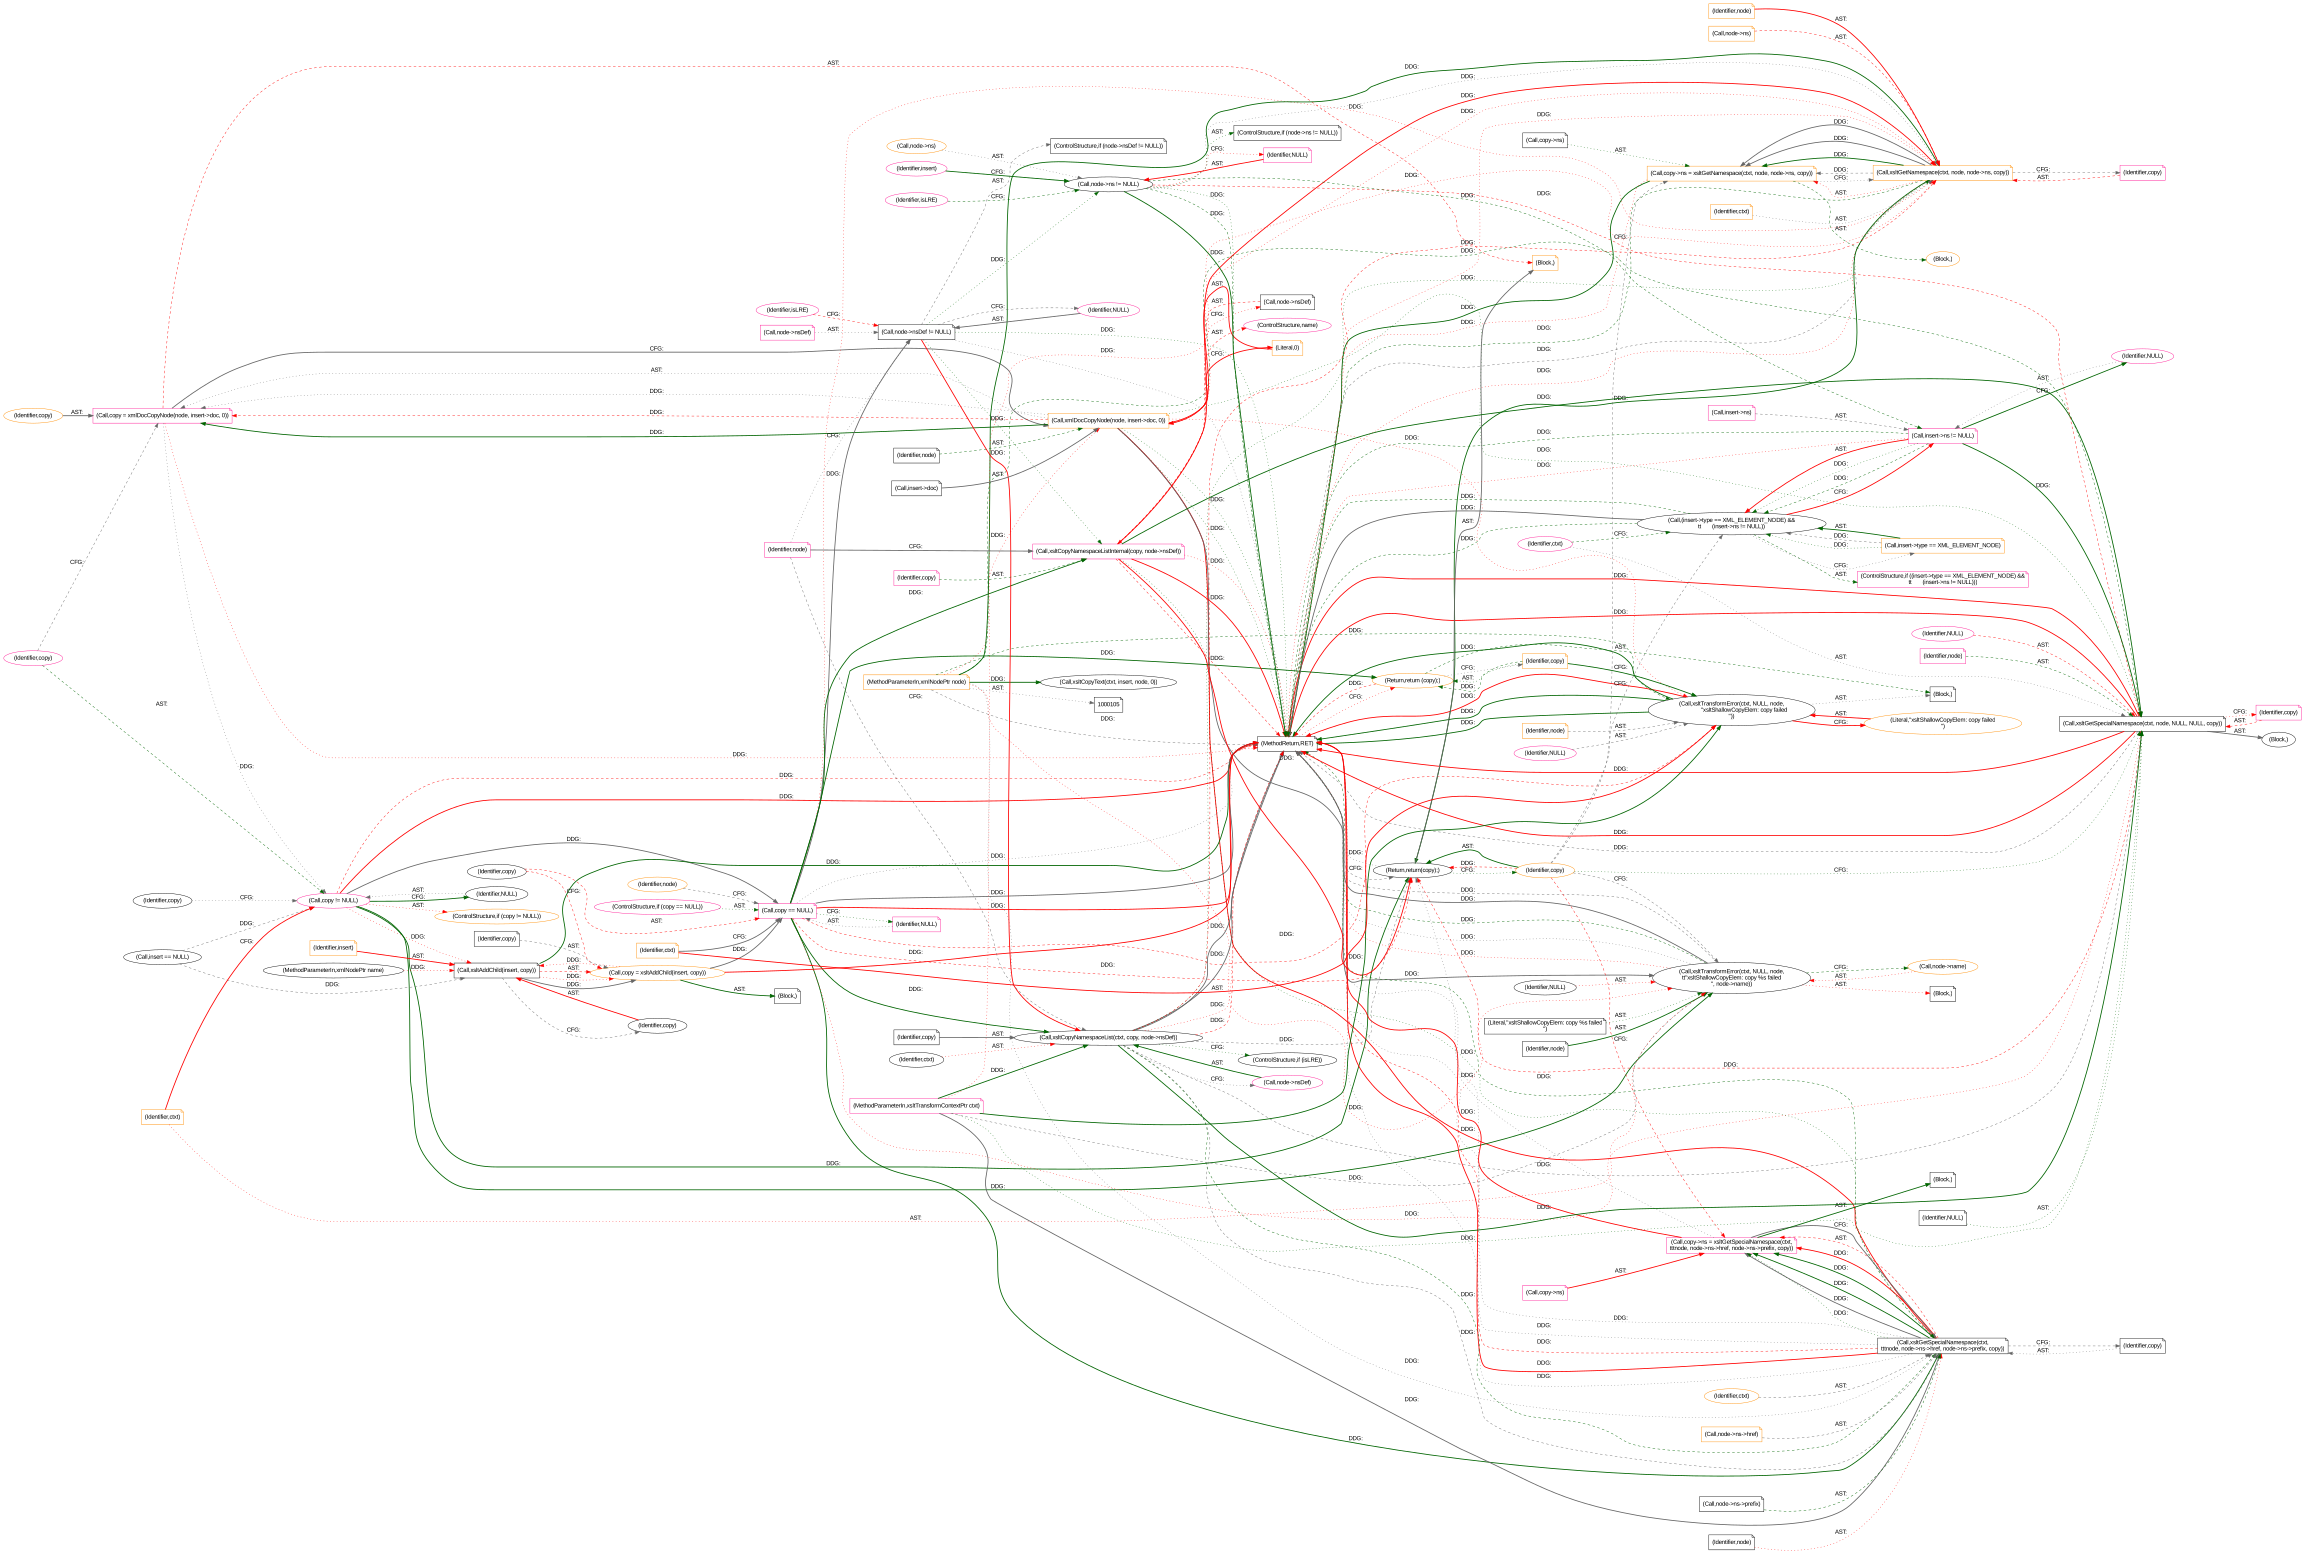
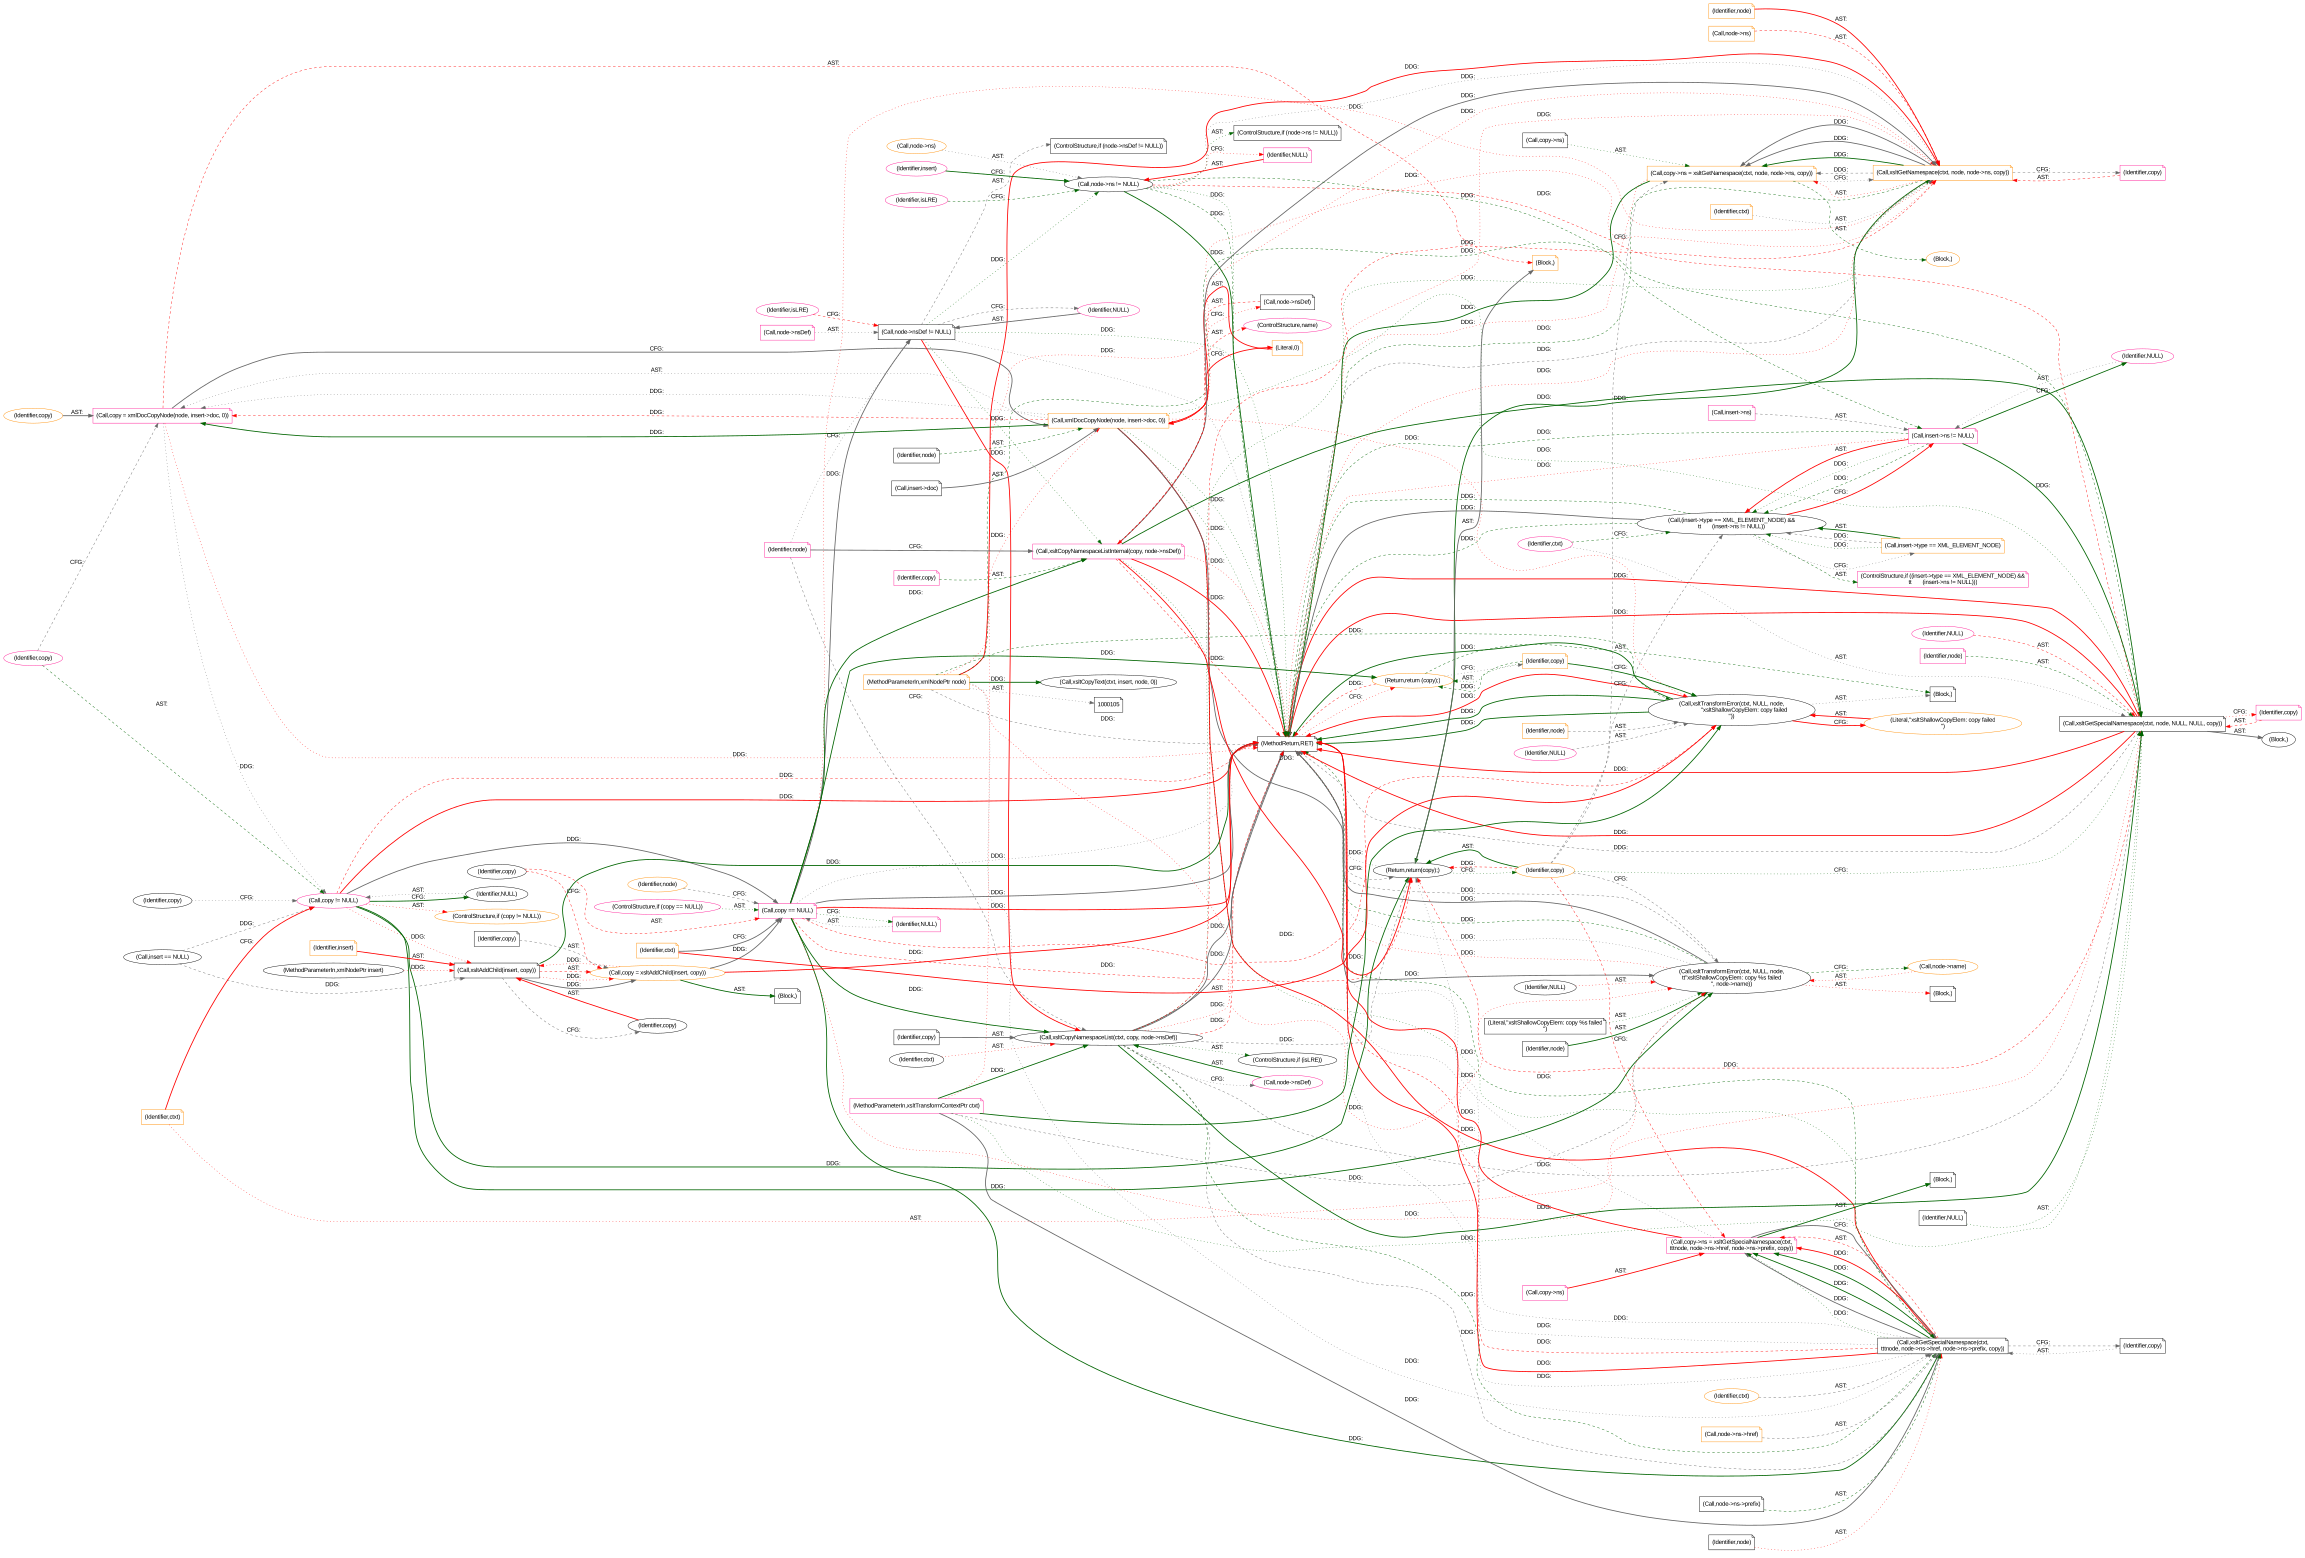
(1222, 111) -> (1222, 111)
(1411, 124) -> (1411, 124)
(333, 971) -> (333, 971)
(1218, 1048) -> (1218, 1048)
